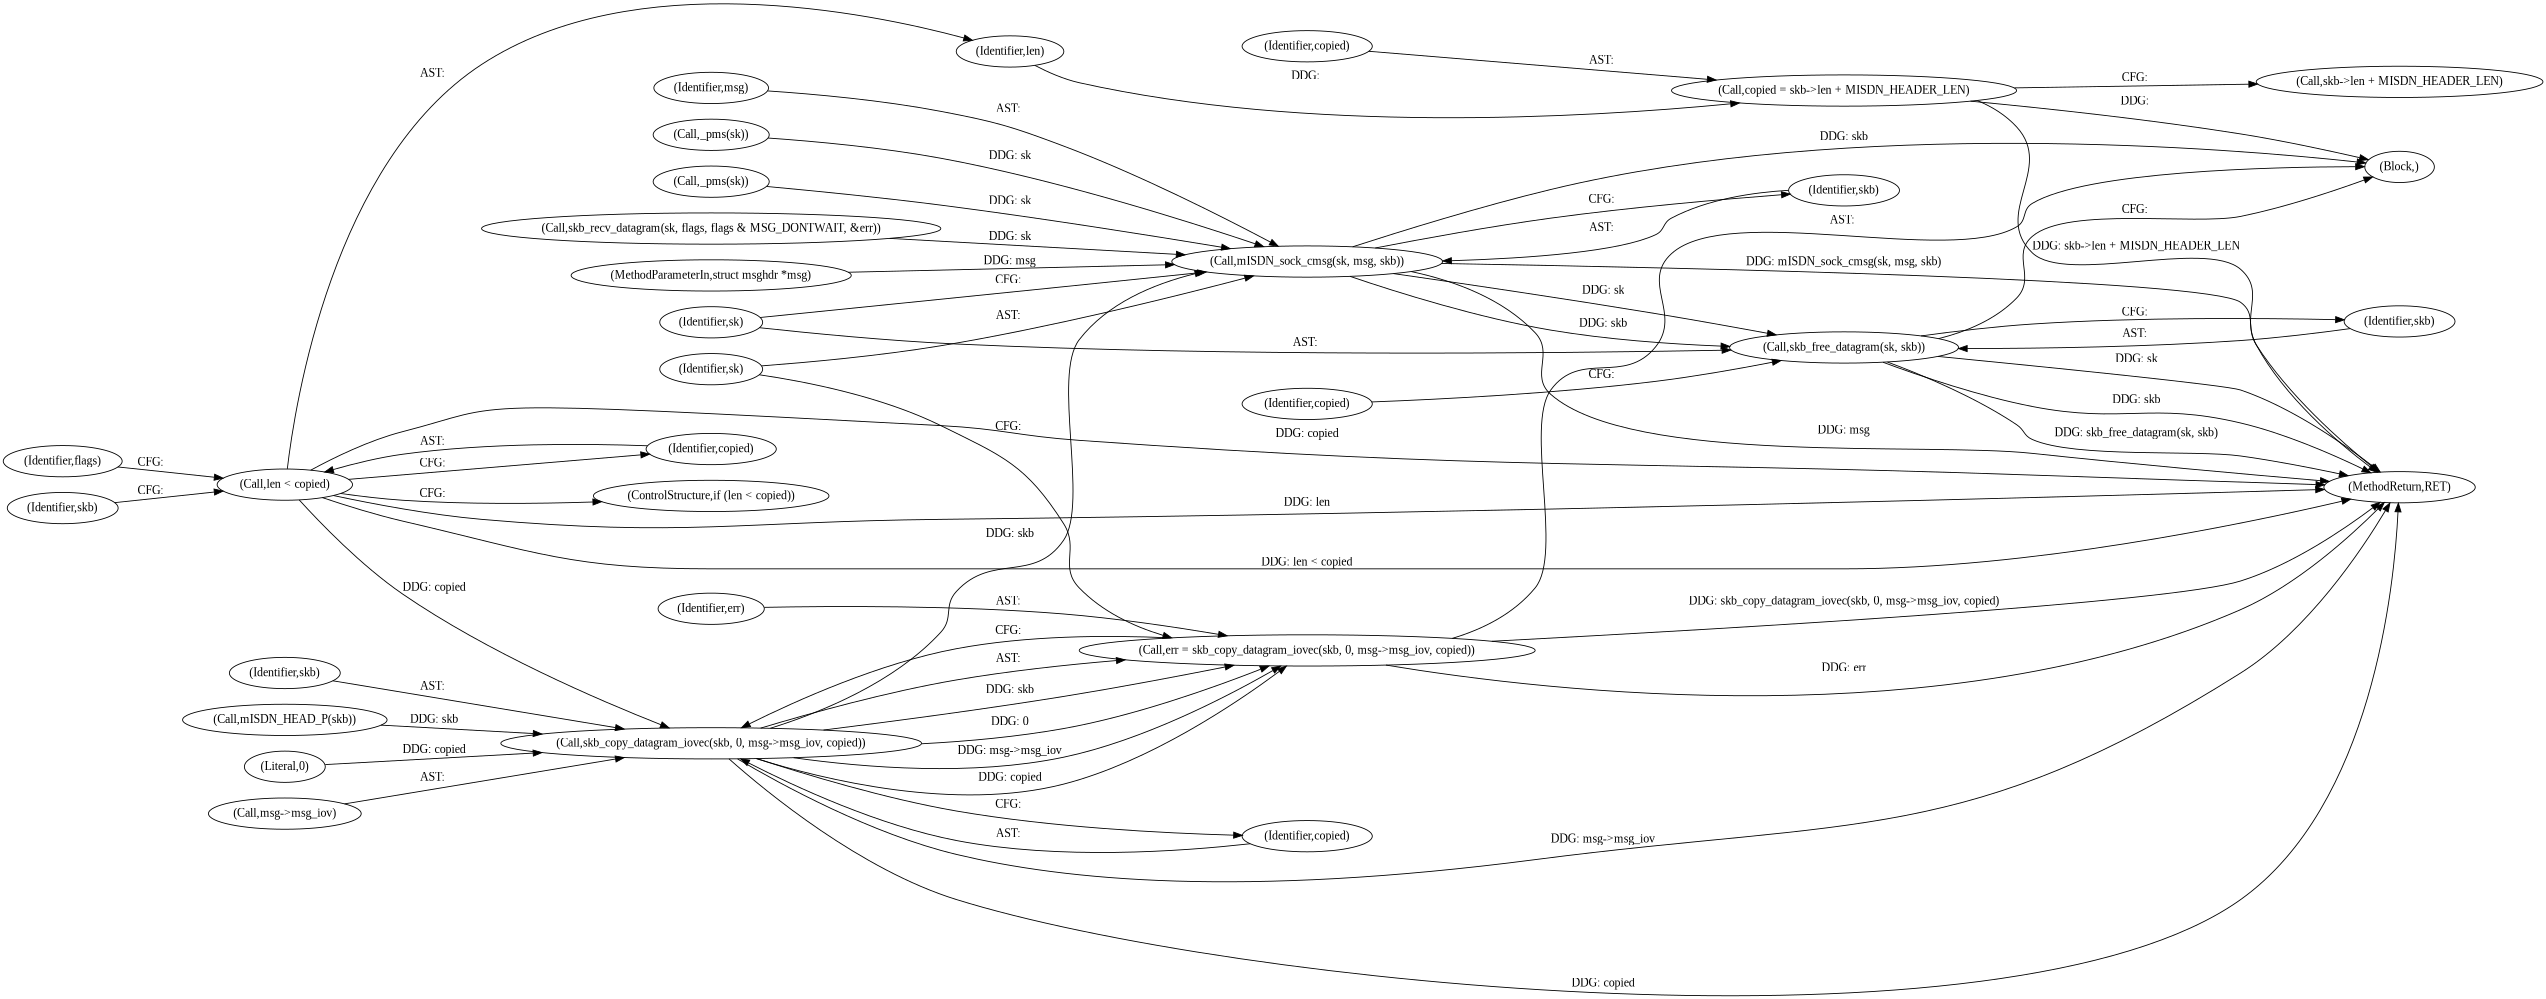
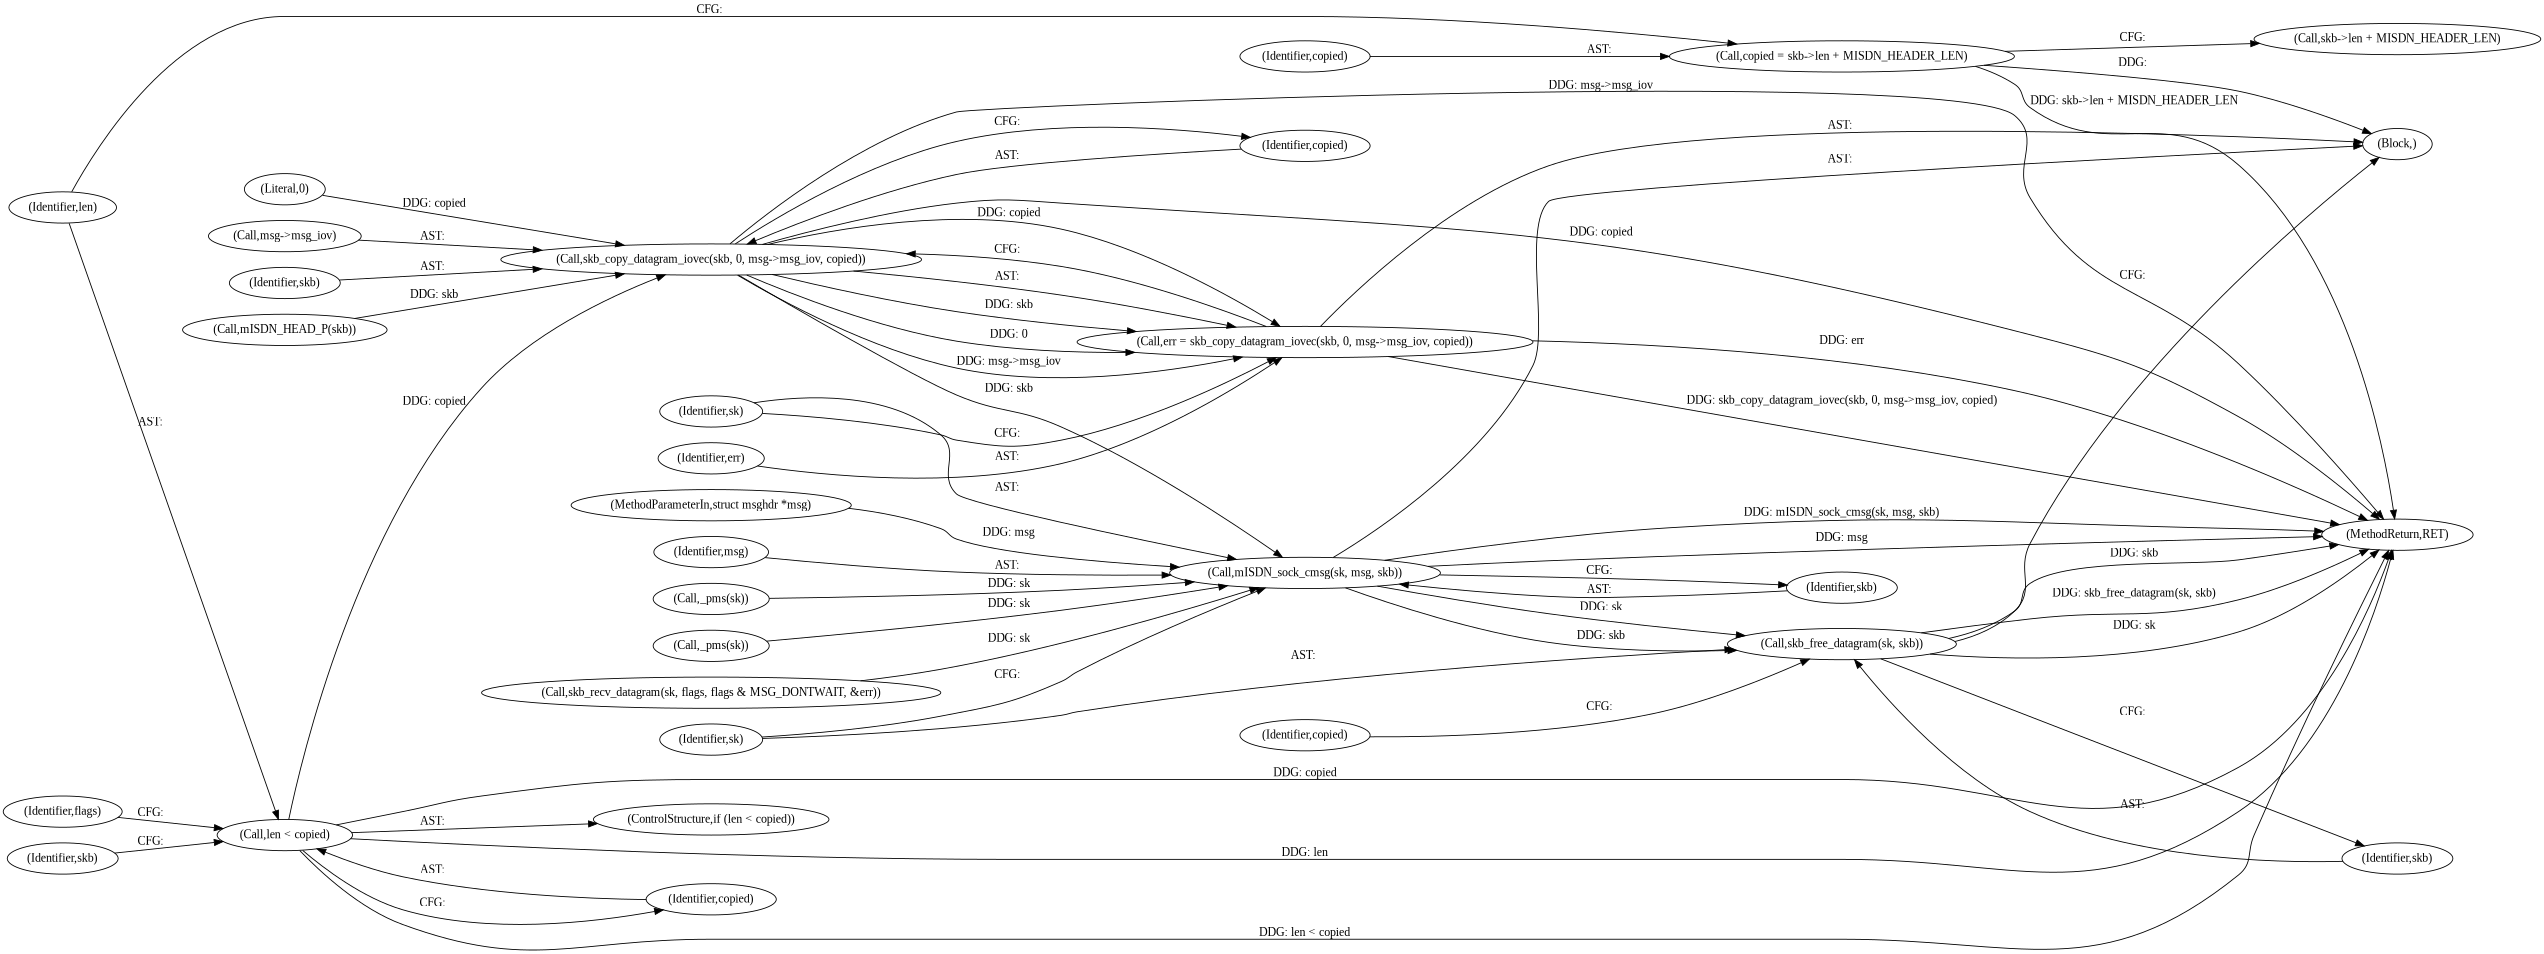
(497, 57) -> (172, 517)
(1307, 76) -> (711, 10)
(1844, 137) -> (1842, 159)
(434, 494) -> (434, 822)
